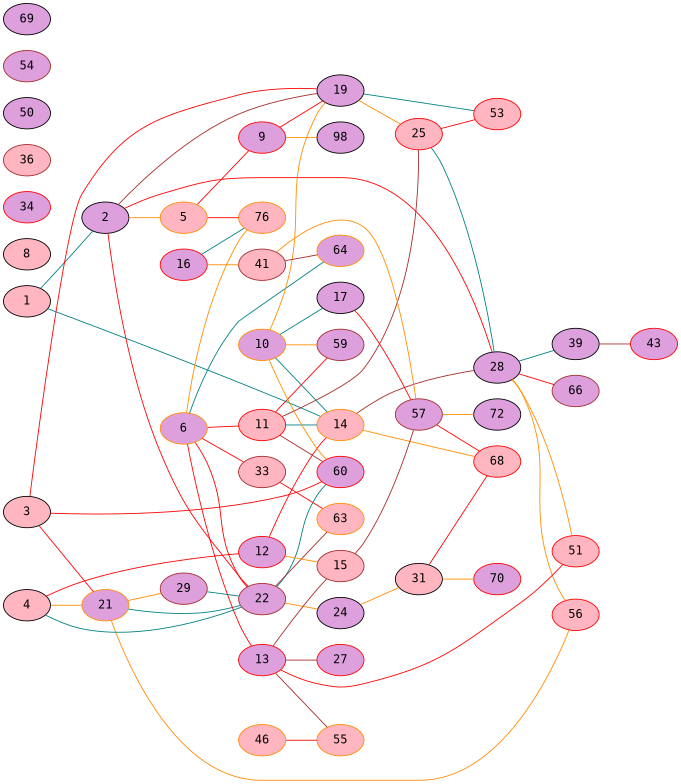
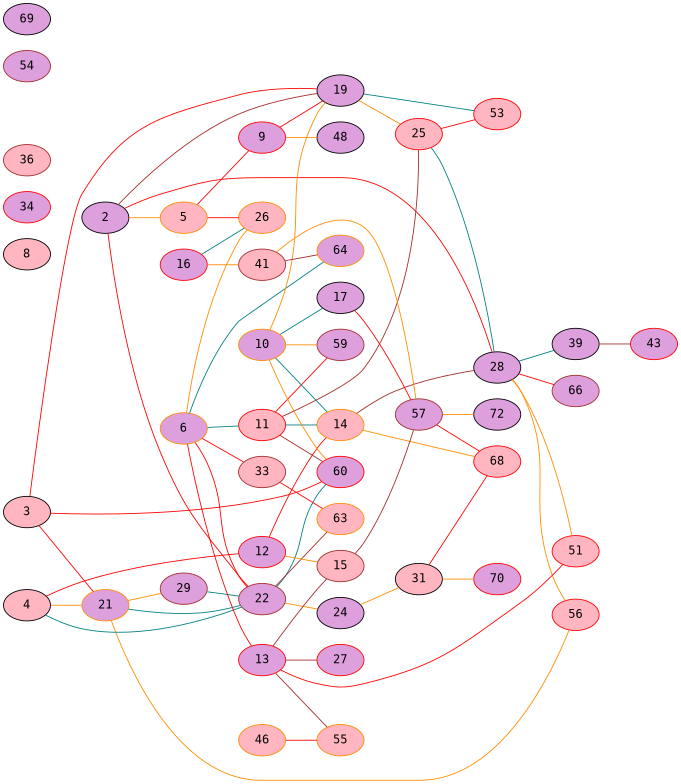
(27, 113) -> none
(340, 138) -> (340, 138)
(262, 218) -> (262, 218)
(27, 301) -> none
(223, 427) -> (223, 427)
